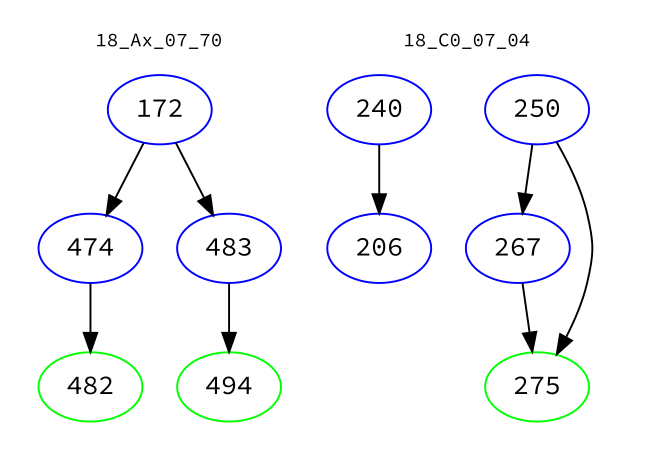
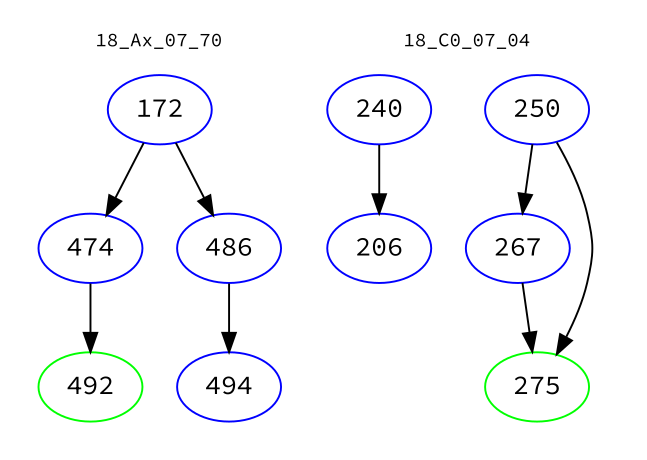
(229, 248) -> (229, 248)
(90, 387) -> (90, 387)
(229, 387) -> (229, 387)
